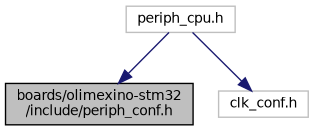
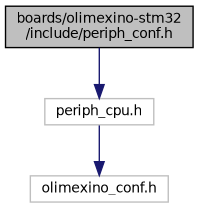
(149, 53) -> (99, 66)
(263, 104) -> (99, 189)
